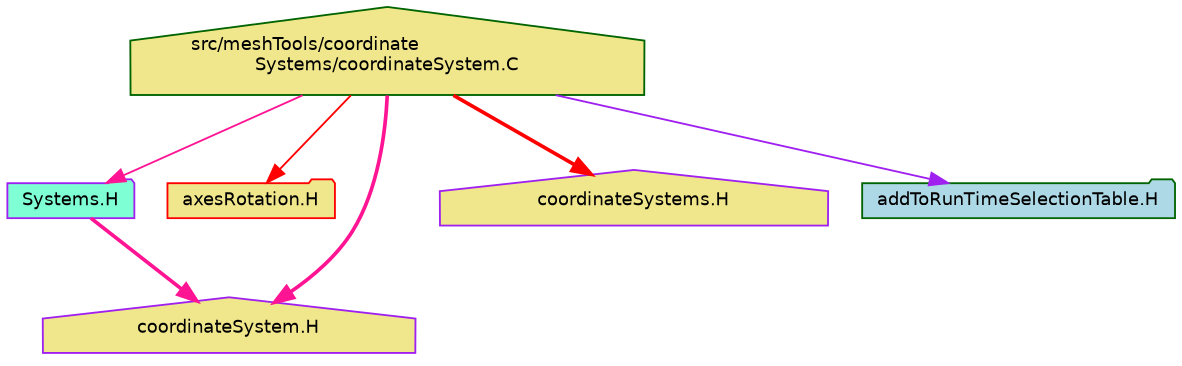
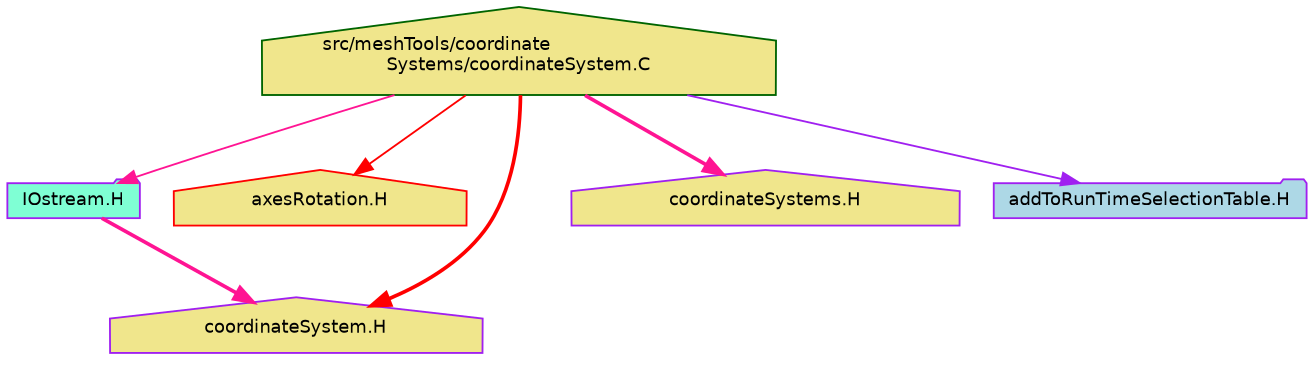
(514, 130) -> (646, 130)
(71, 201) -> (74, 201)
(251, 201) -> (320, 201)
(1019, 201) -> (1150, 201)
(365, 207) -> (491, 221)
